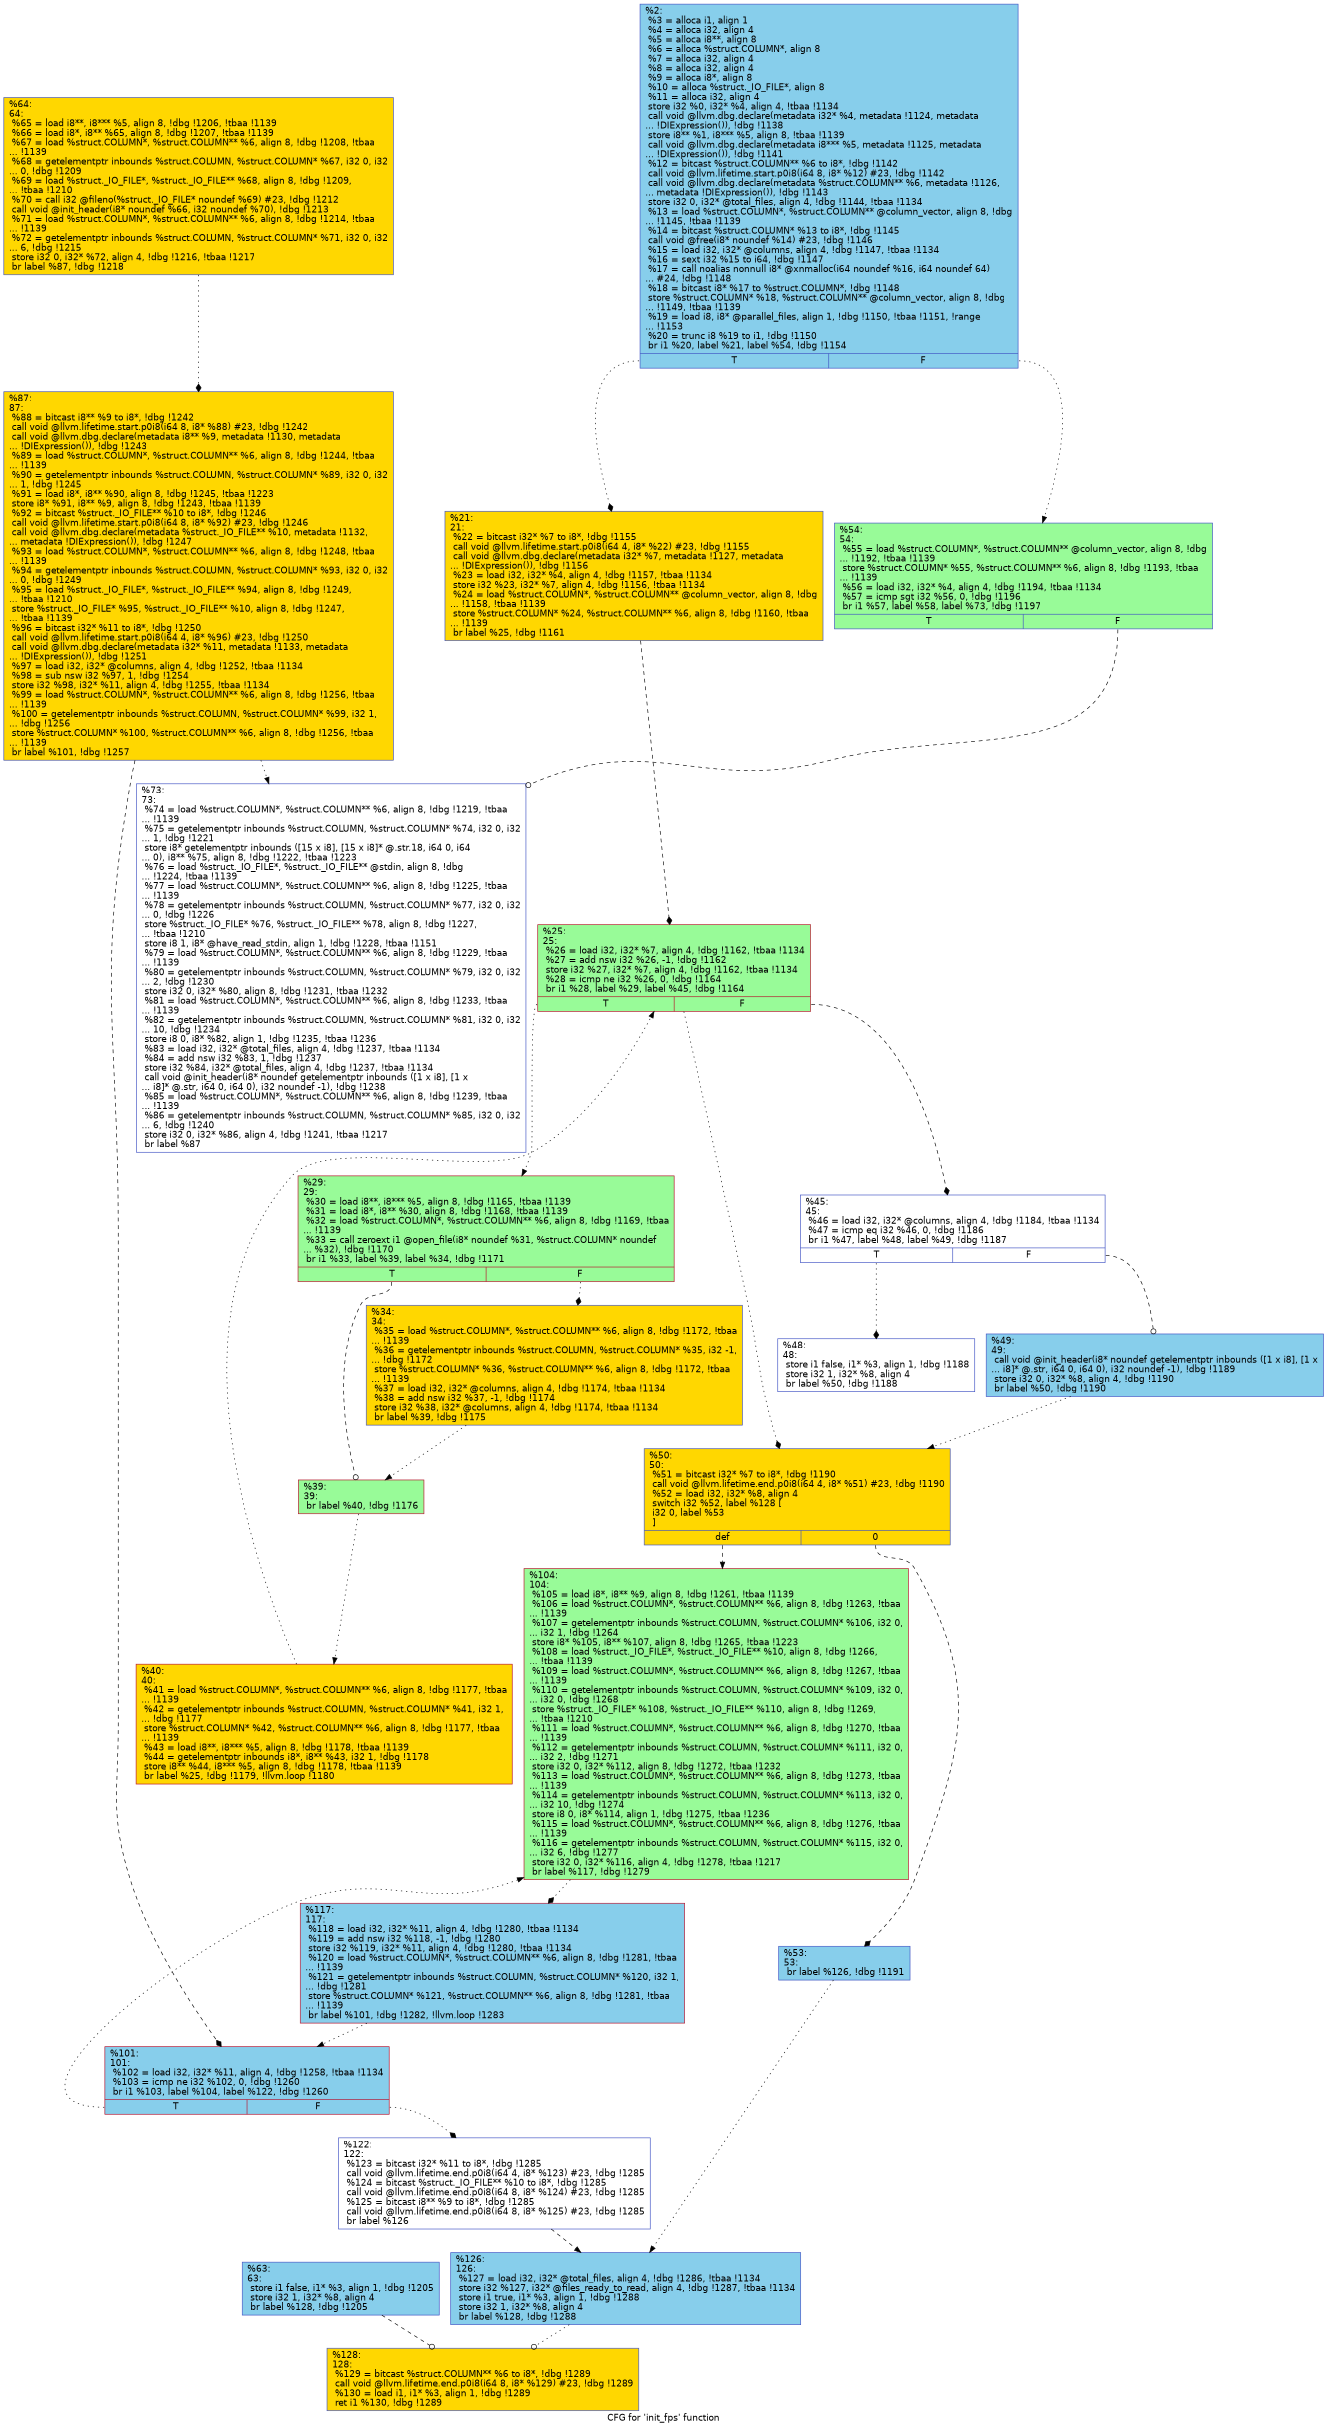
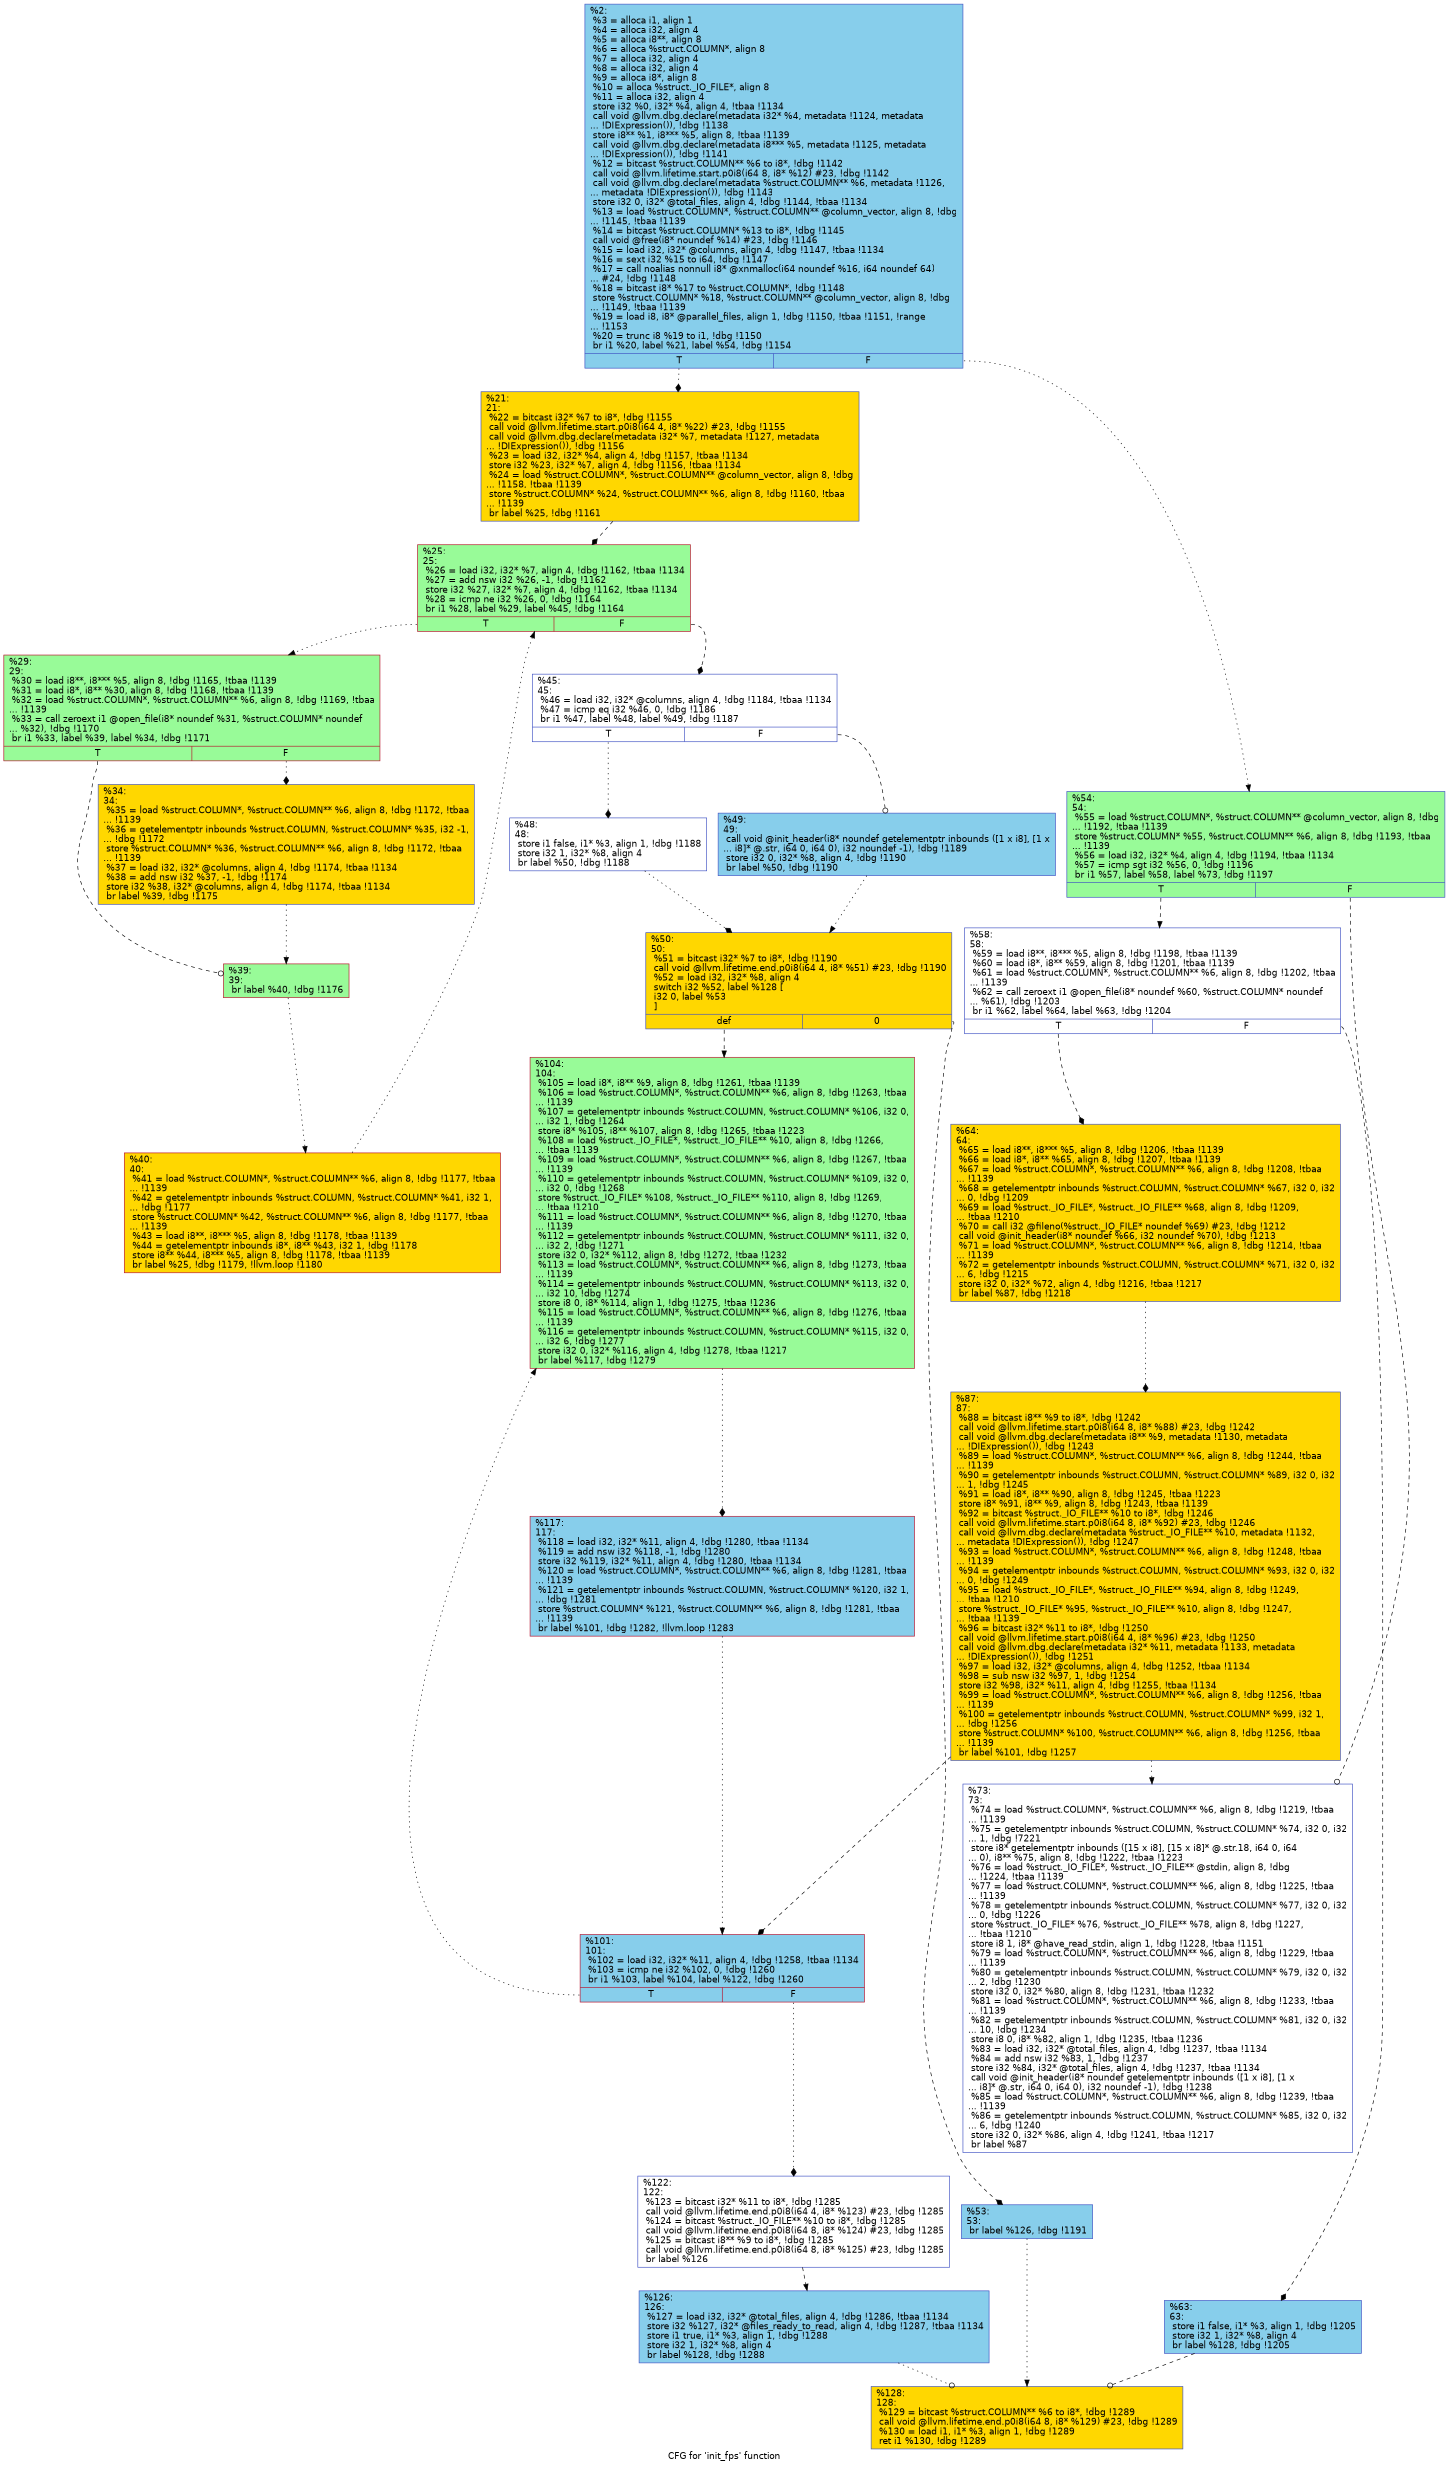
(178, 839) -> (1005, 1839)
none -> (1153, 981)
(731, 1226) -> (685, 899)
(743, 2114) -> (1027, 2309)
